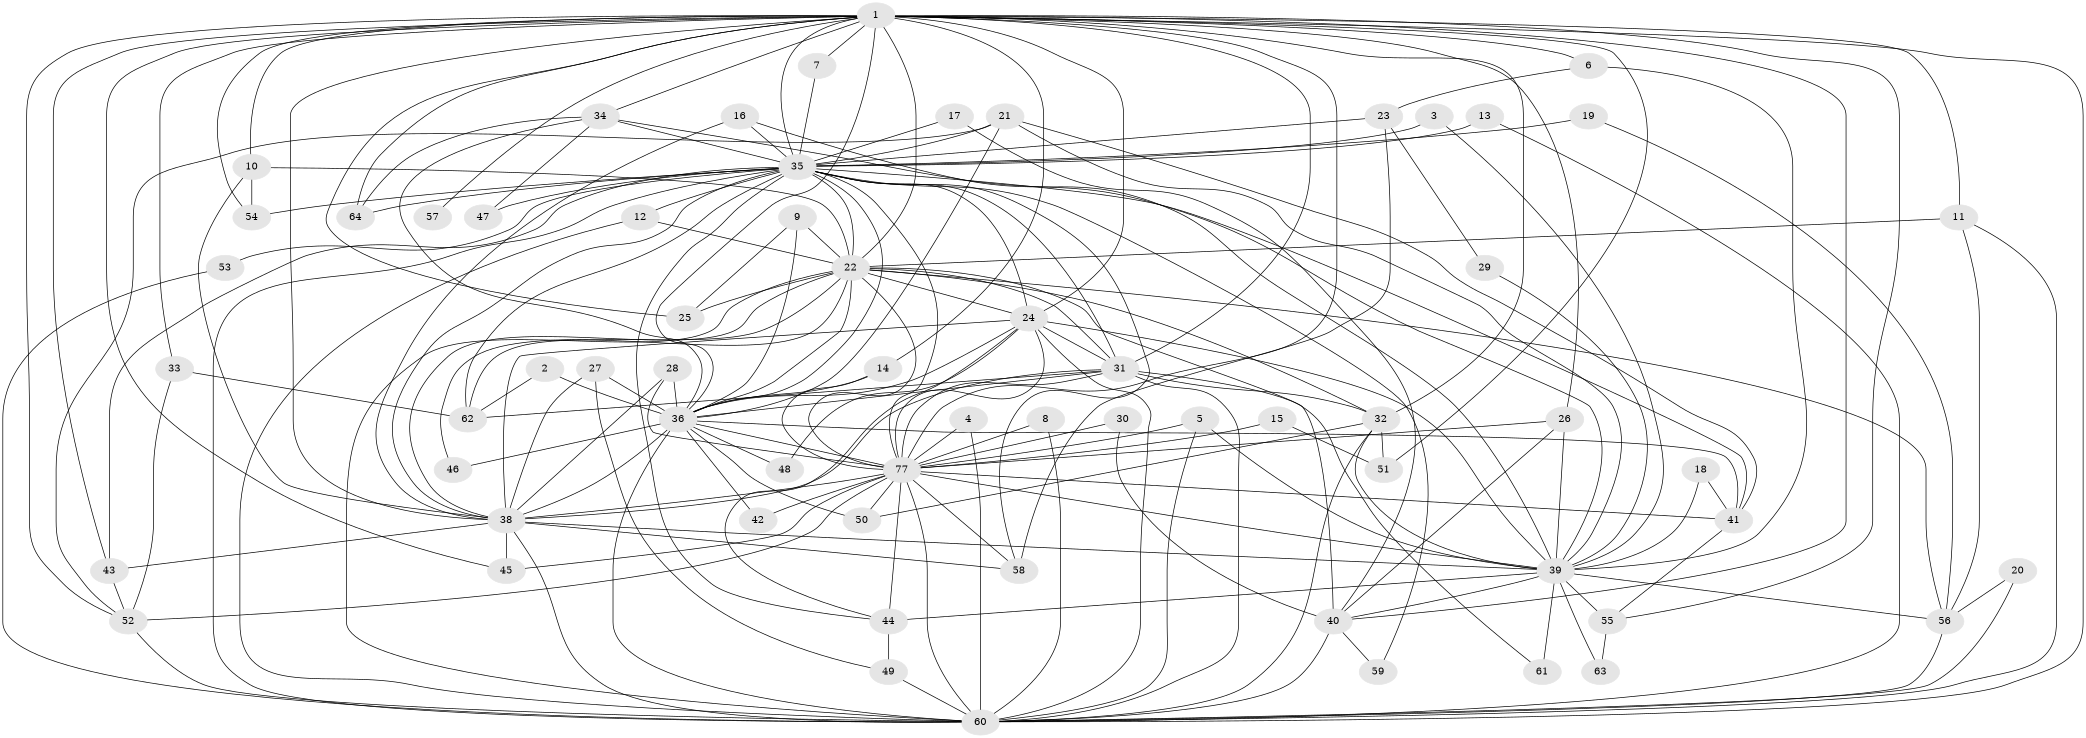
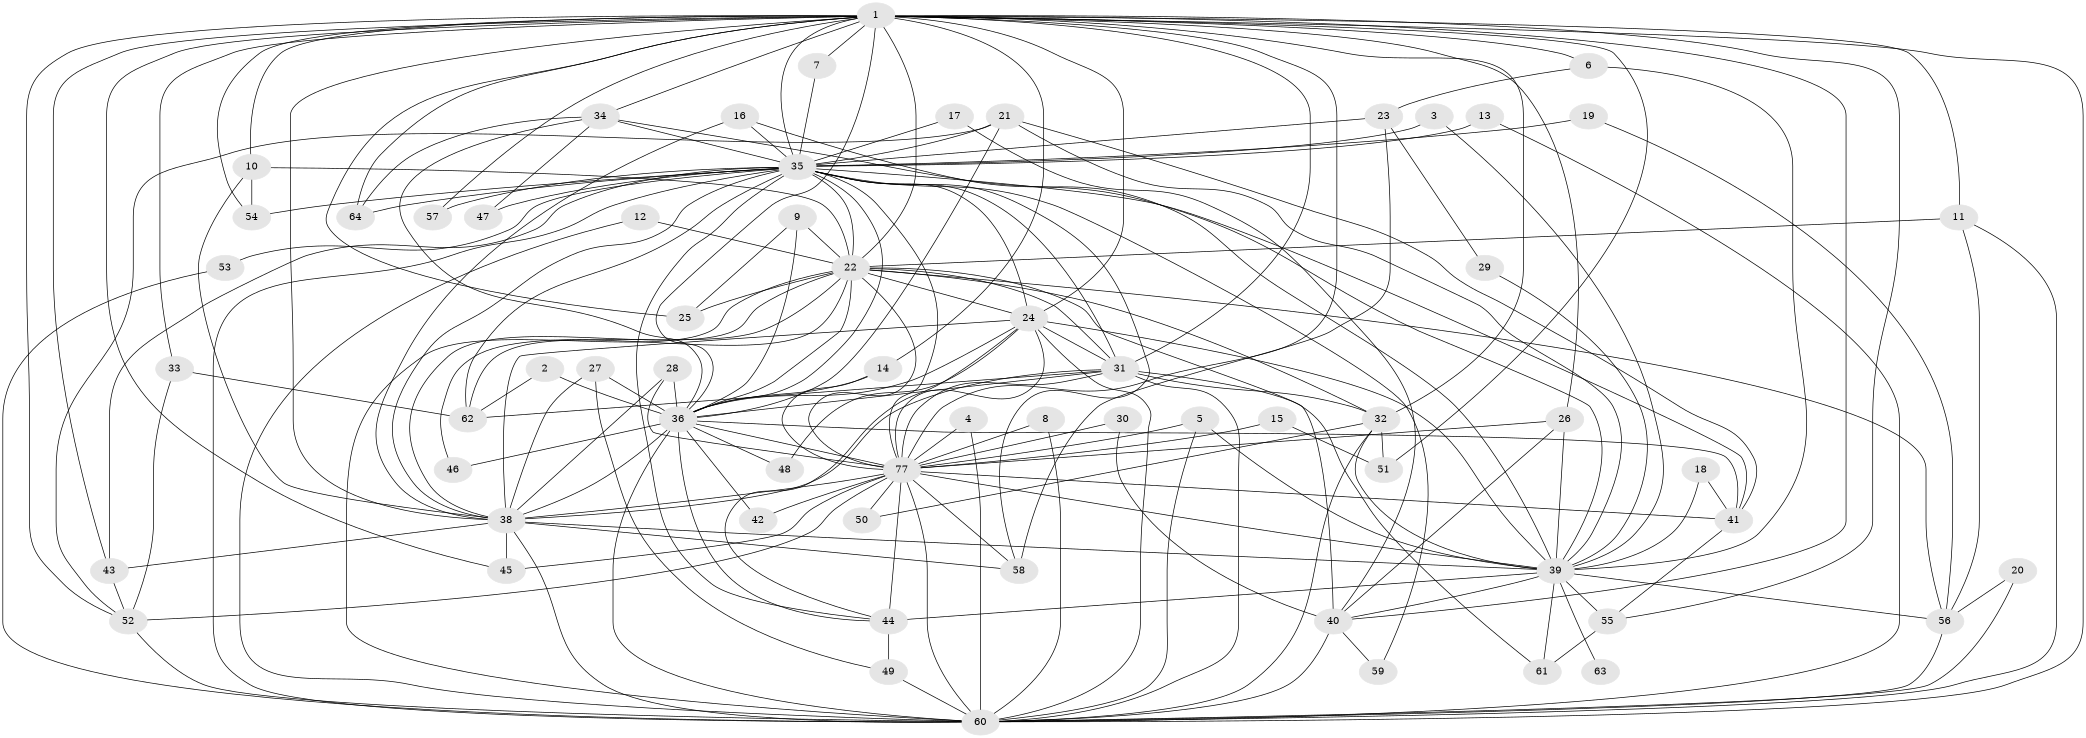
(693, 197) -> (611, 177)
(761, 483) -> (727, 574)
(1604, 647) -> (1575, 647)
